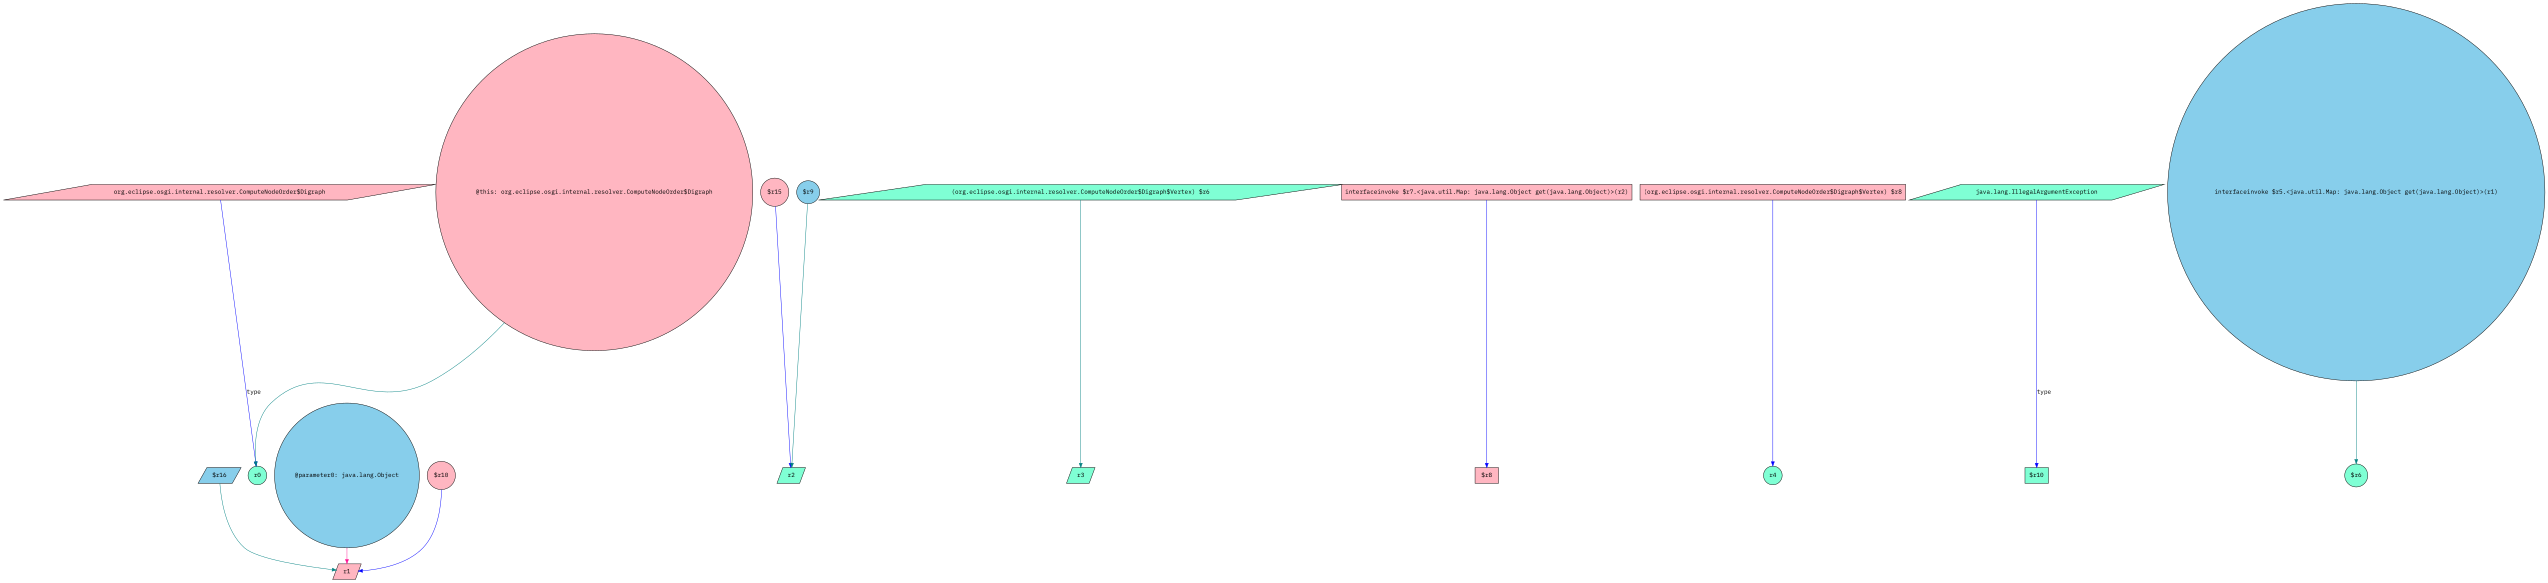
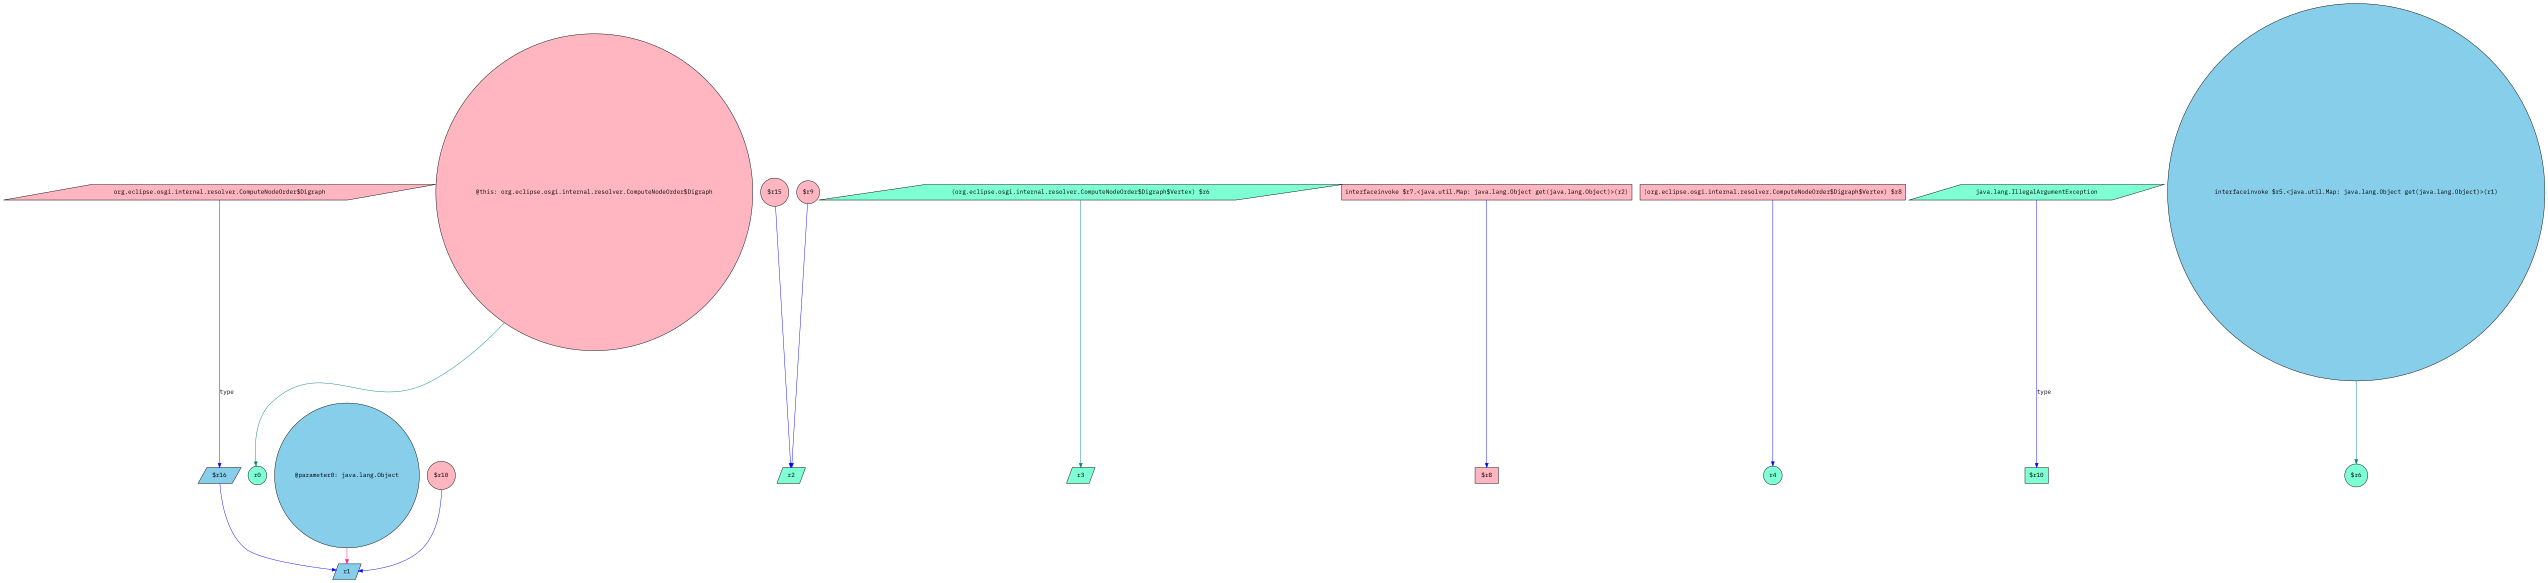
(808, 192) -> (808, 192)
(238, 331) -> (220, 332)
(800, 334) -> (800, 334)
(253, 553) -> (253, 553)
(347, 572) -> (347, 572)
